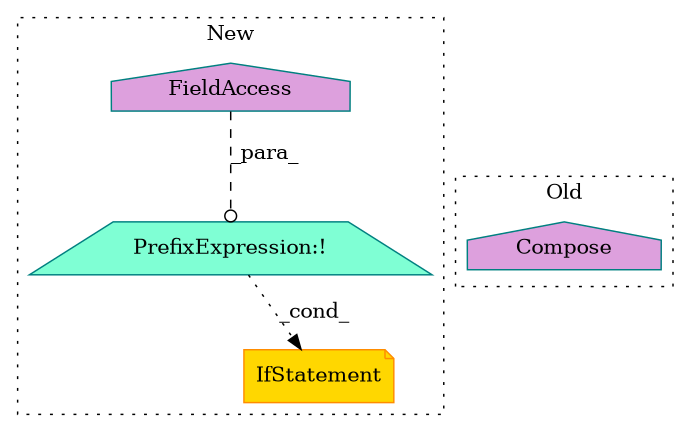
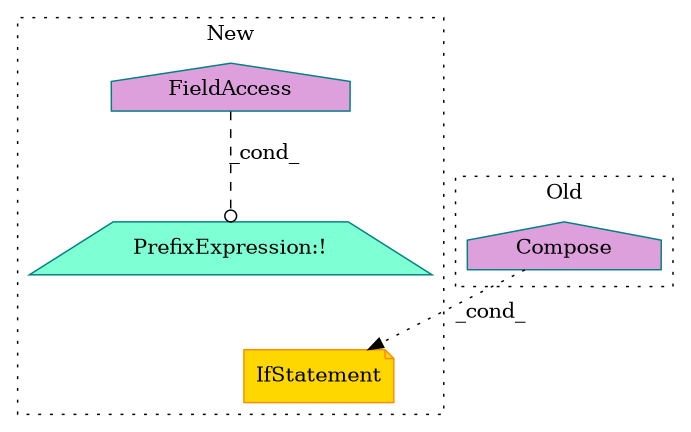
(264, 154) -> (264, 154)
(270, 306) -> (453, 306)
